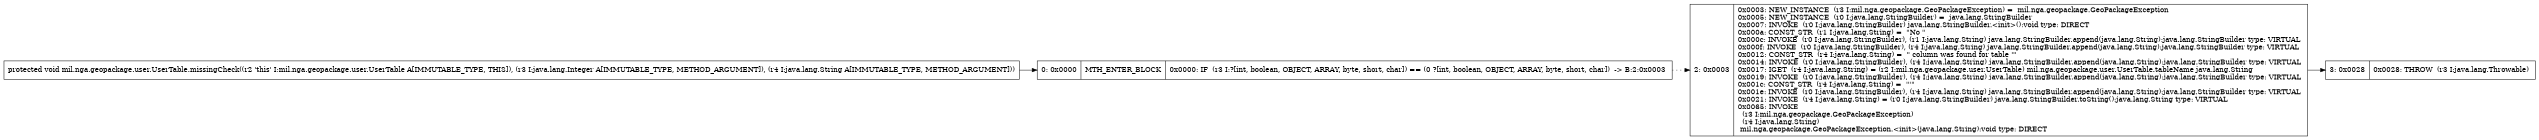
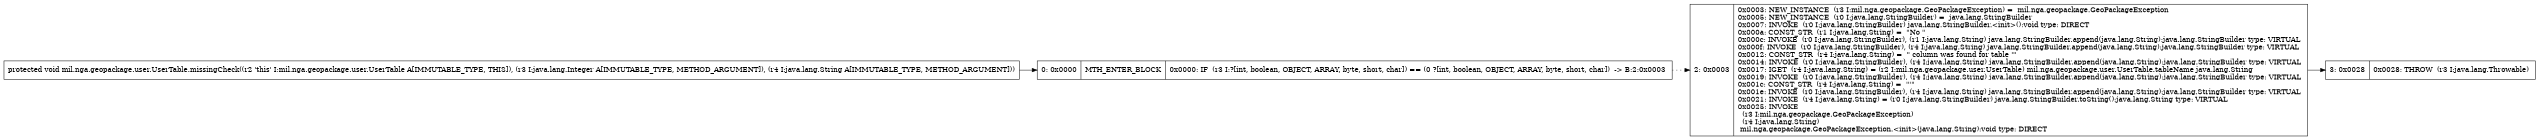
(1770, 107) -> (1770, 107)
